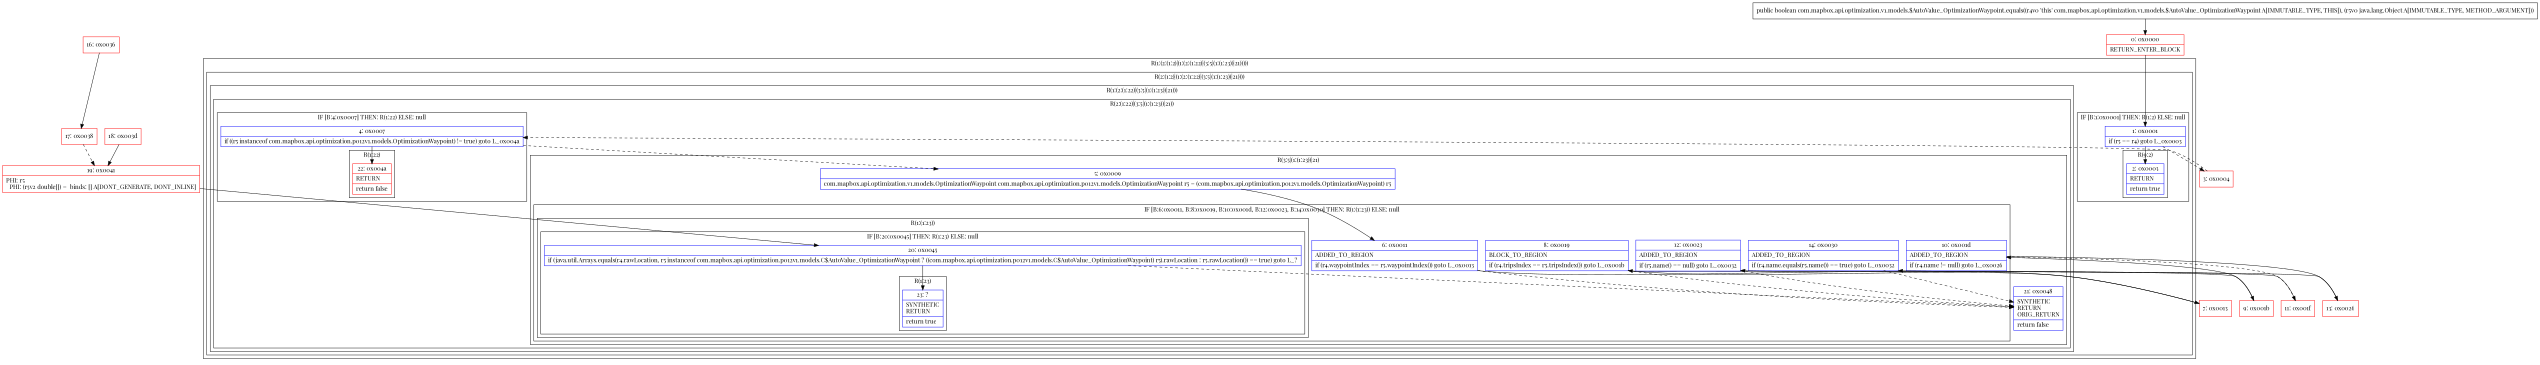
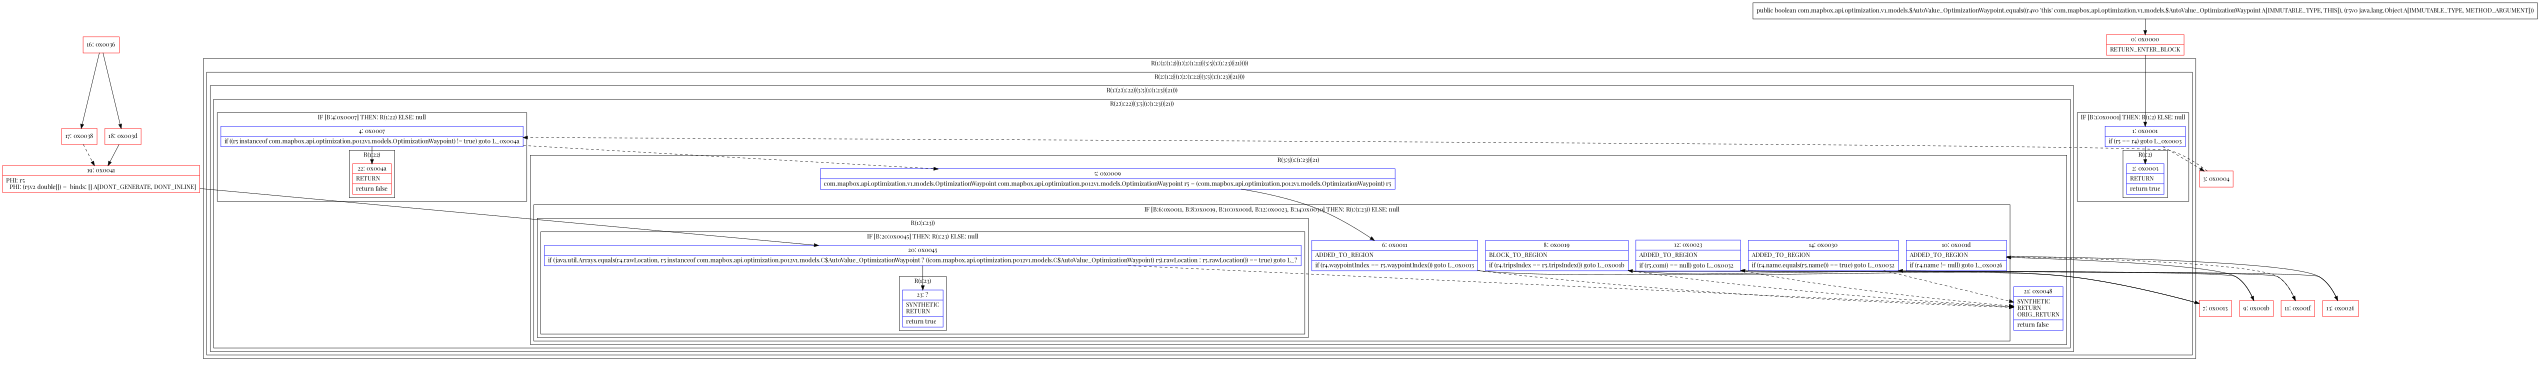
none -> (112, 89)
(2145, 155) -> (2145, 155)
(1688, 266) -> (1687, 266)
